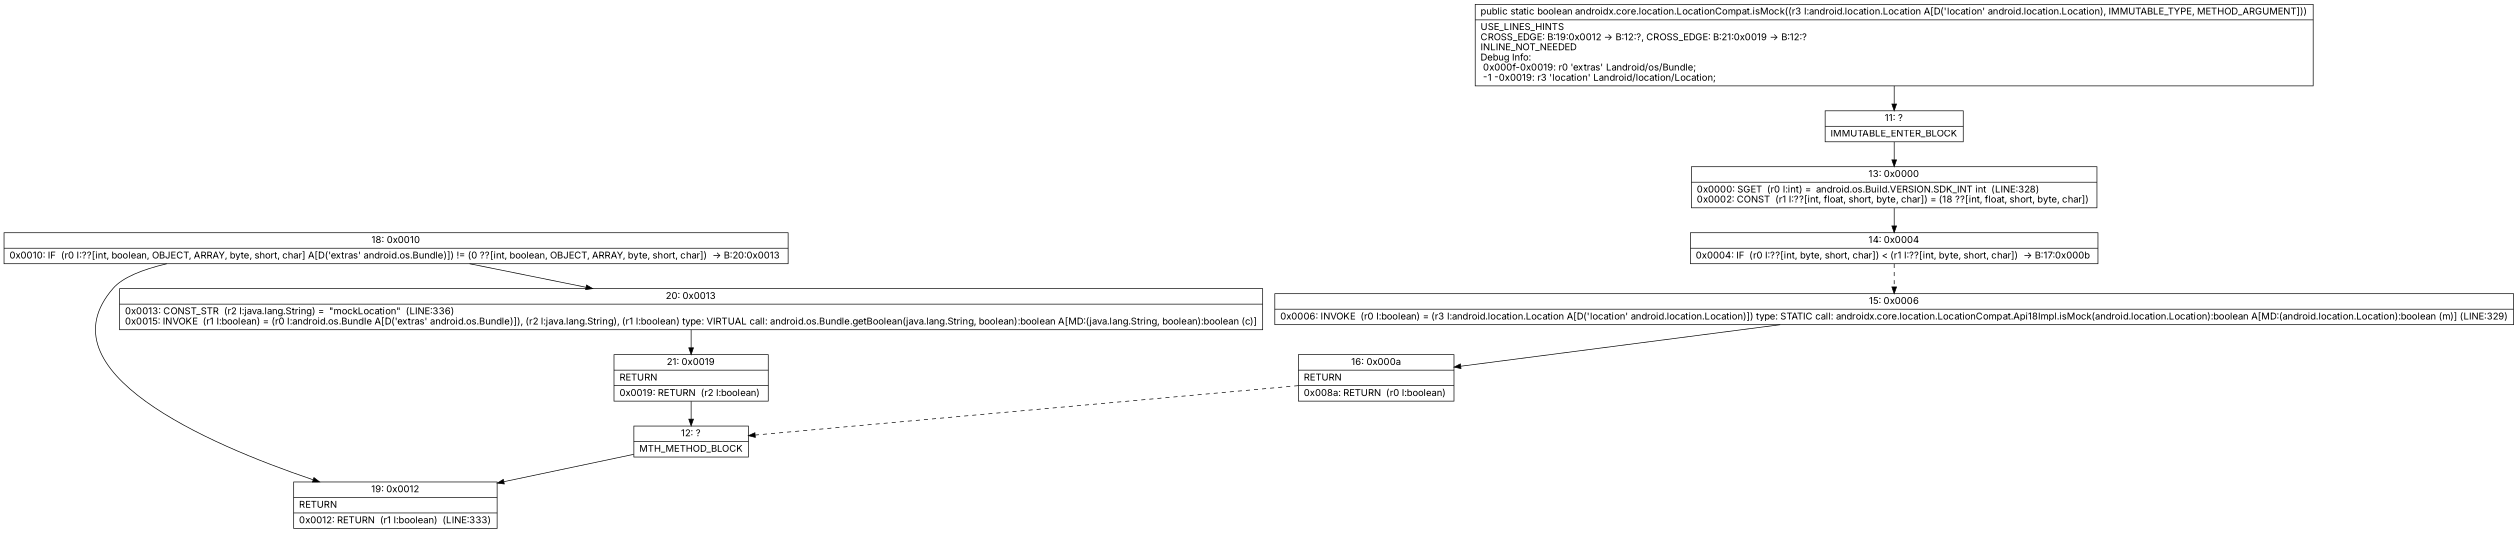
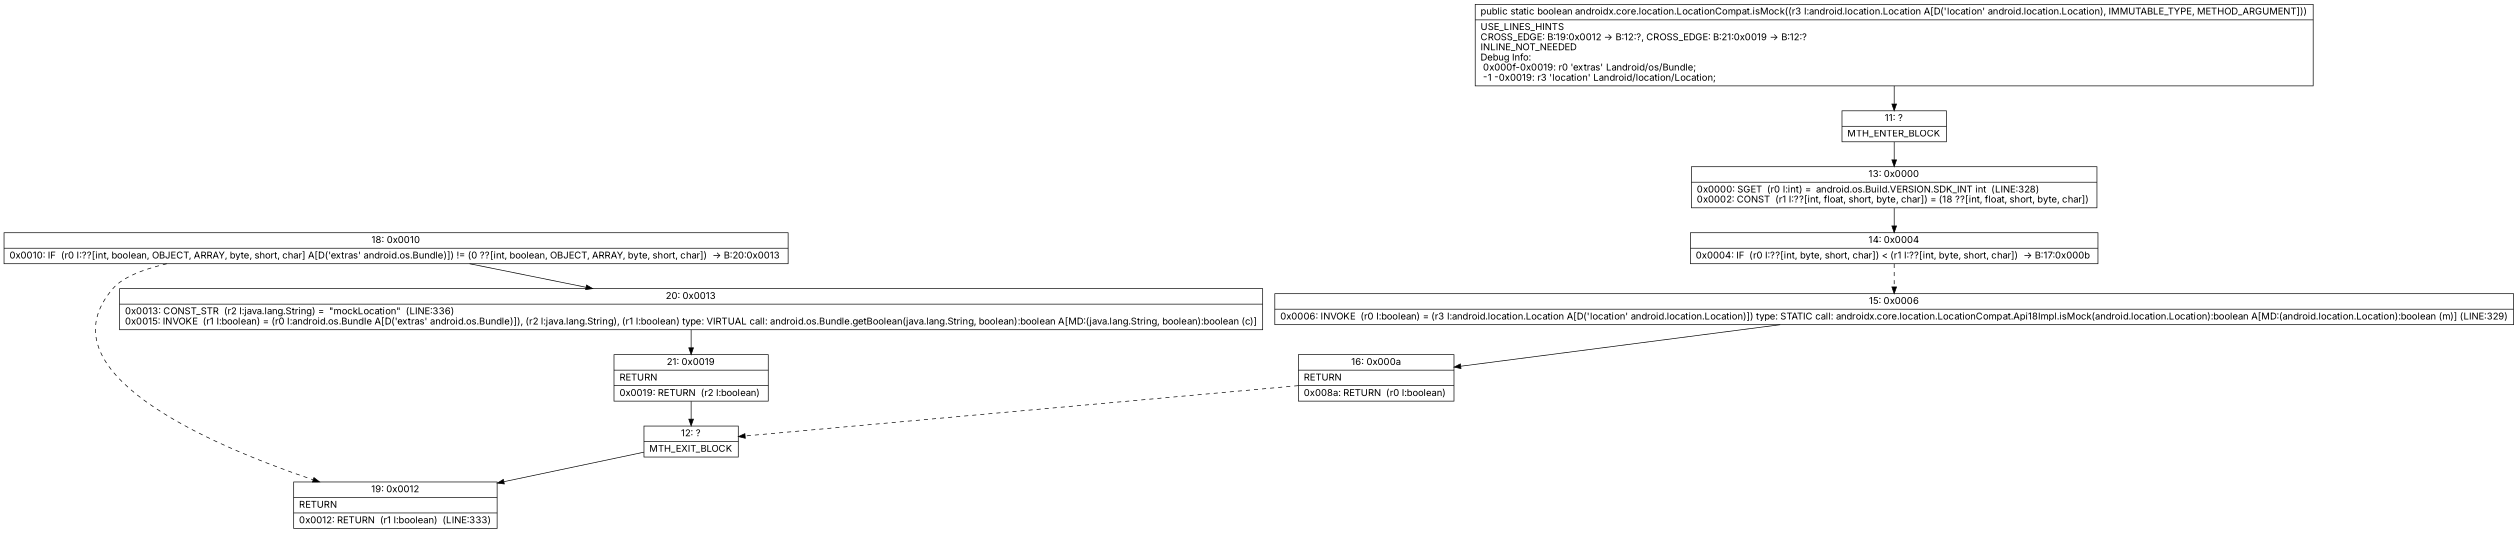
(1894, 134) -> (1894, 134)
(142, 398) -> (142, 398)
(691, 449) -> (691, 449)
